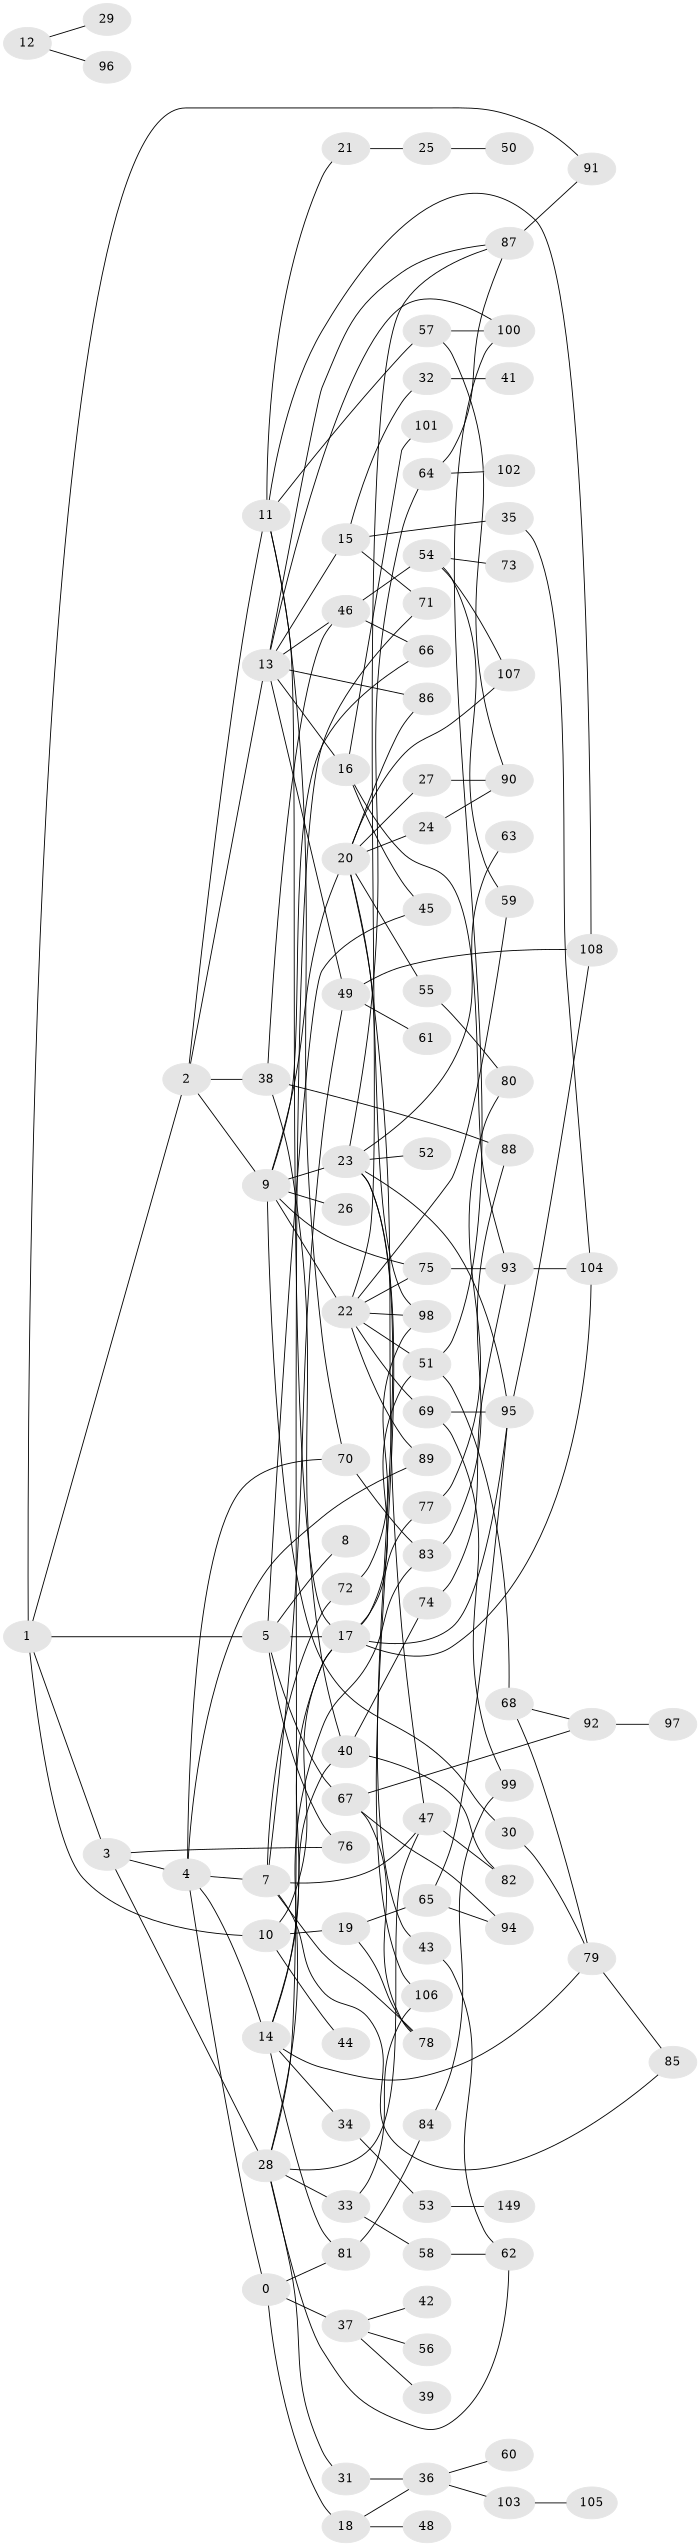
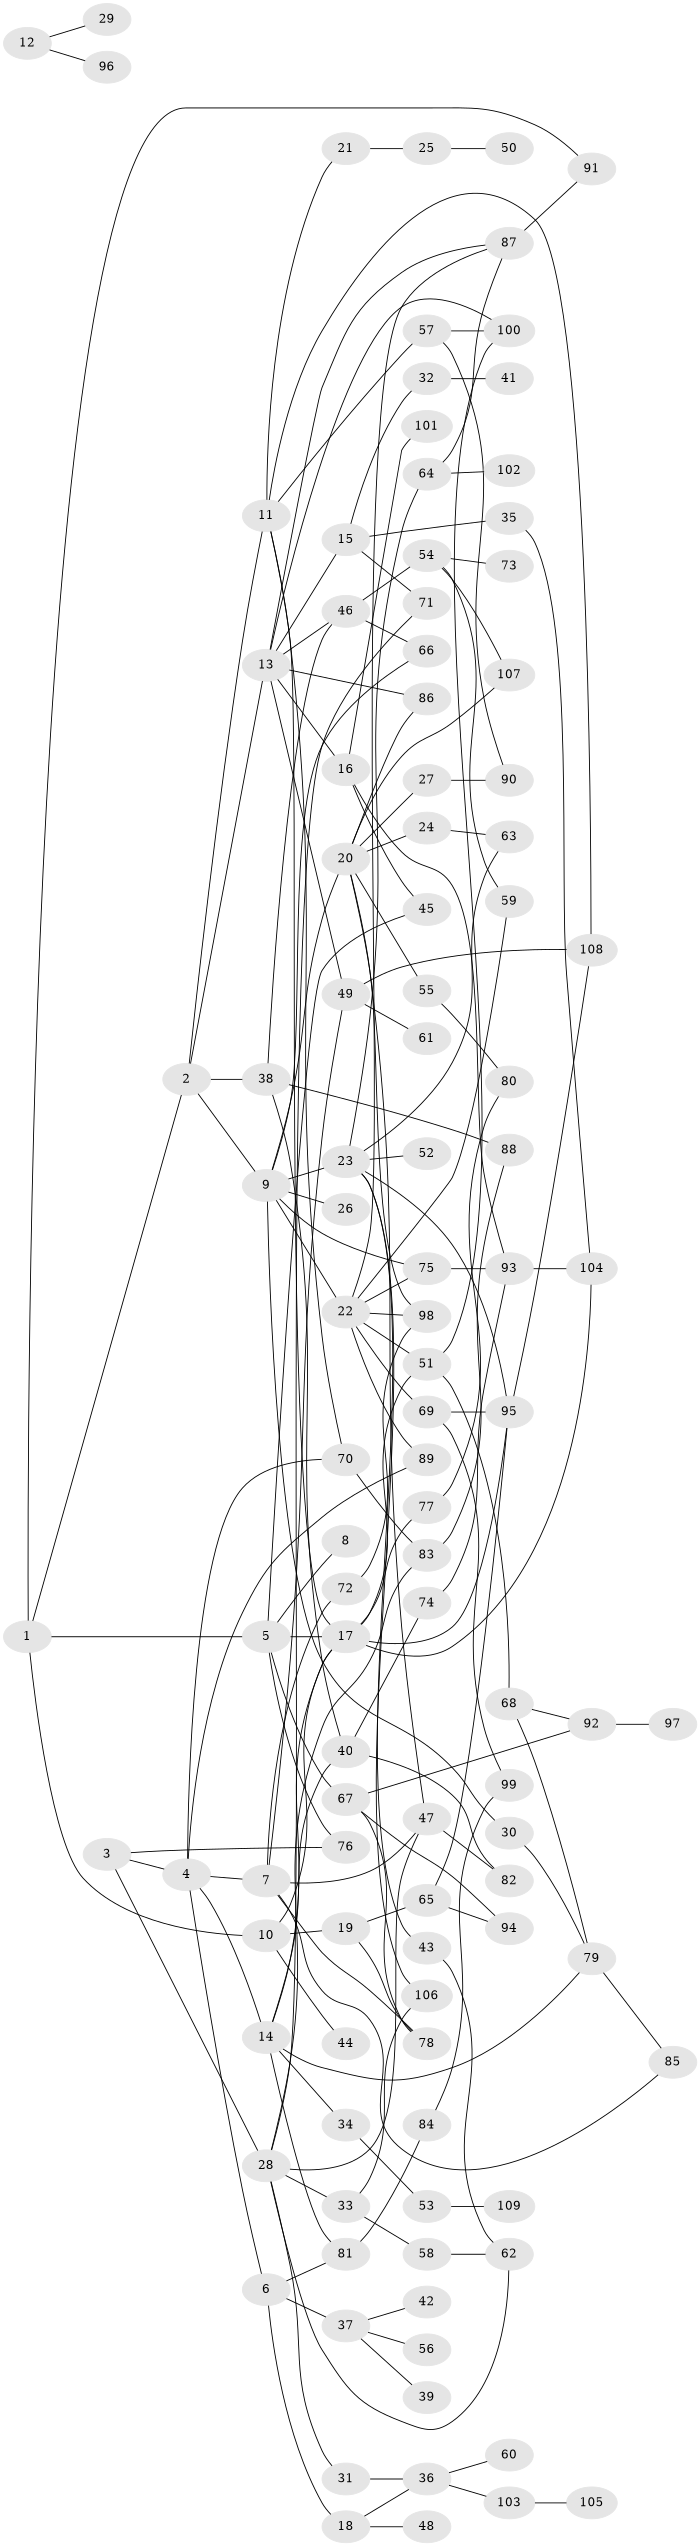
(460, 809) -> (461, 832)
(67, 1746) -> none
(509, 2206) -> (509, 2206)
(266, 2290) -> (266, 2290)
